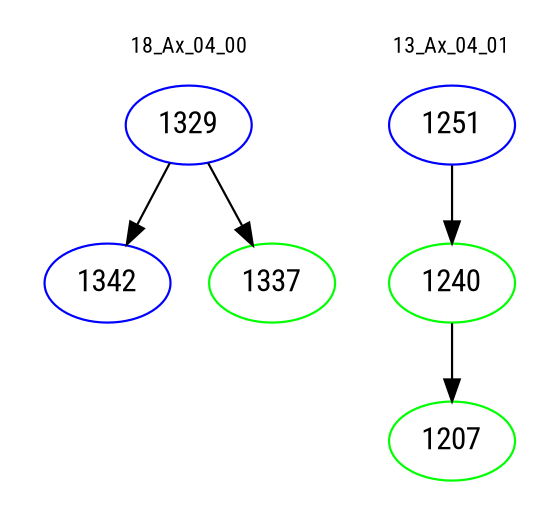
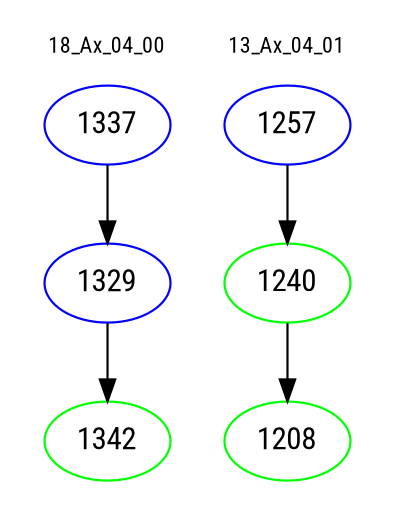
(452, 125) -> (287, 125)
(225, 194) -> (108, 193)
(108, 283) -> (108, 441)
(272, 283) -> (108, 125)
(452, 441) -> (287, 441)
